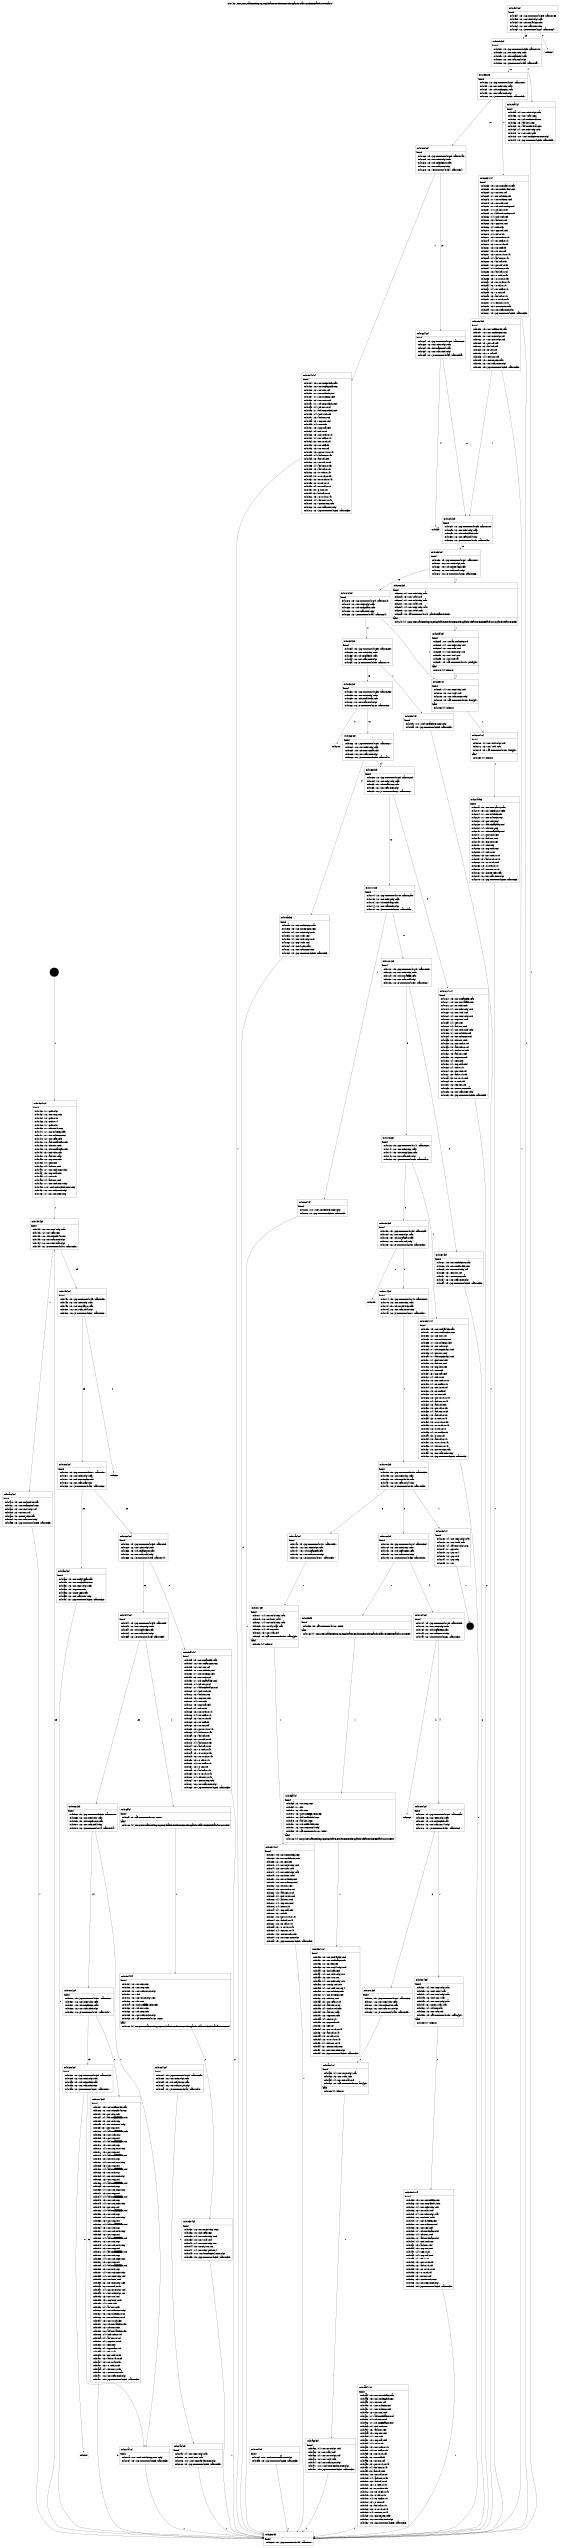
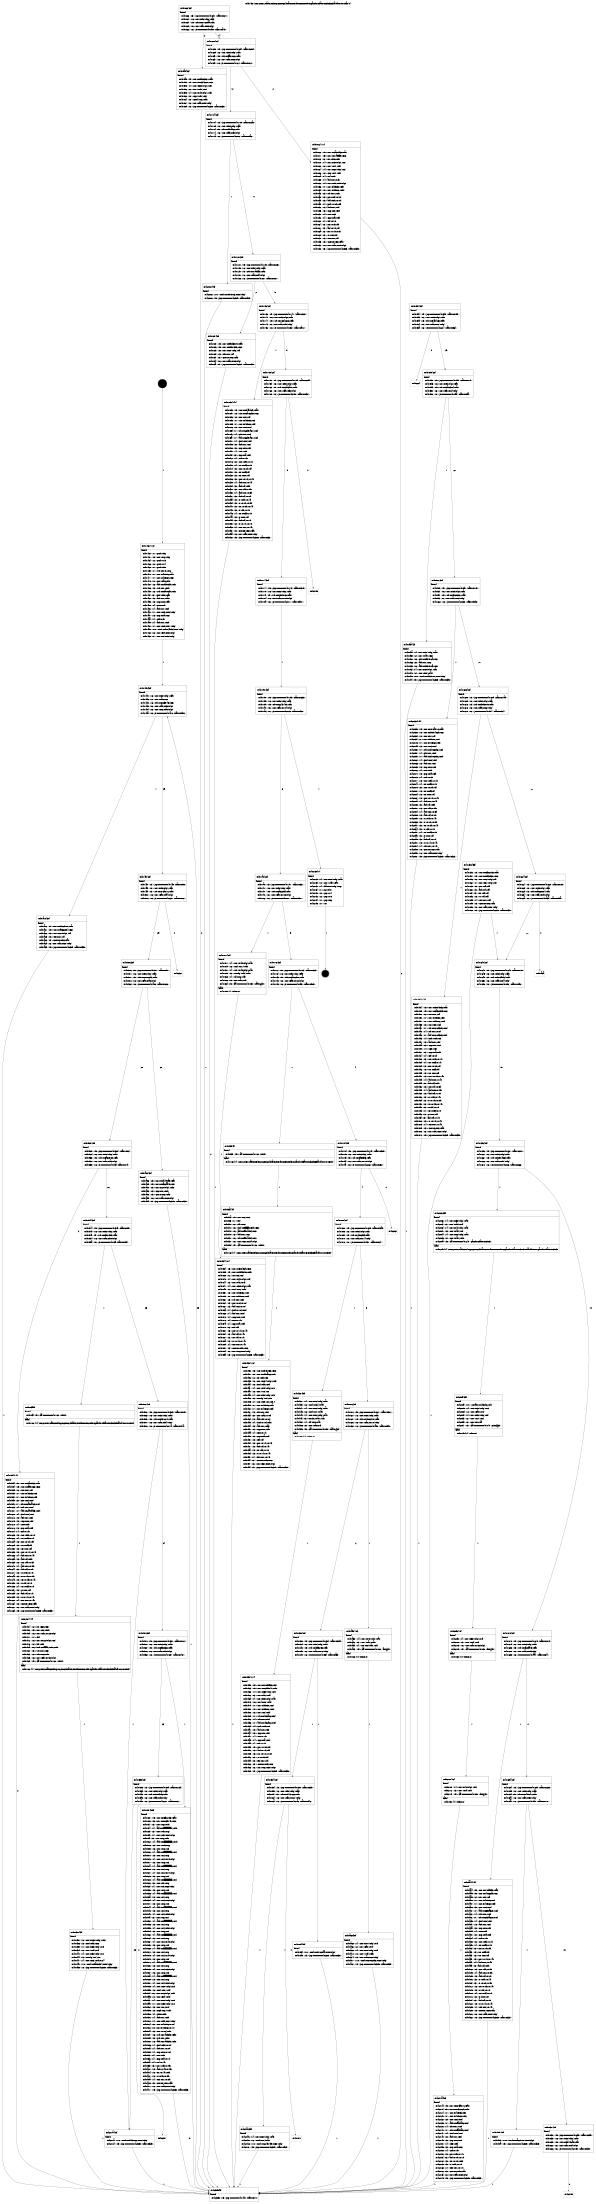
(408, 648) -> (502, 1767)
(368, 720) -> none
(403, 1511) -> (287, 930)
none -> (318, 1644)
none -> (296, 2138)
